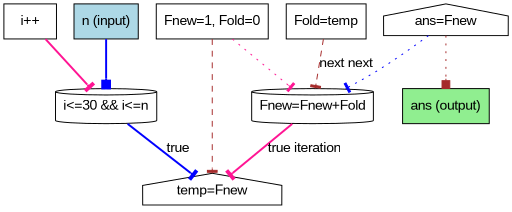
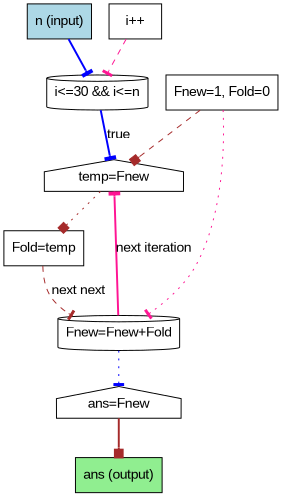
(446, 57) -> (119, 433)
(106, 59) -> (77, 55)
(66, 62) -> (118, 55)
(390, 63) -> (119, 366)
(212, 104) -> (170, 133)
(305, 148) -> (154, 248)
none -> (84, 207)
